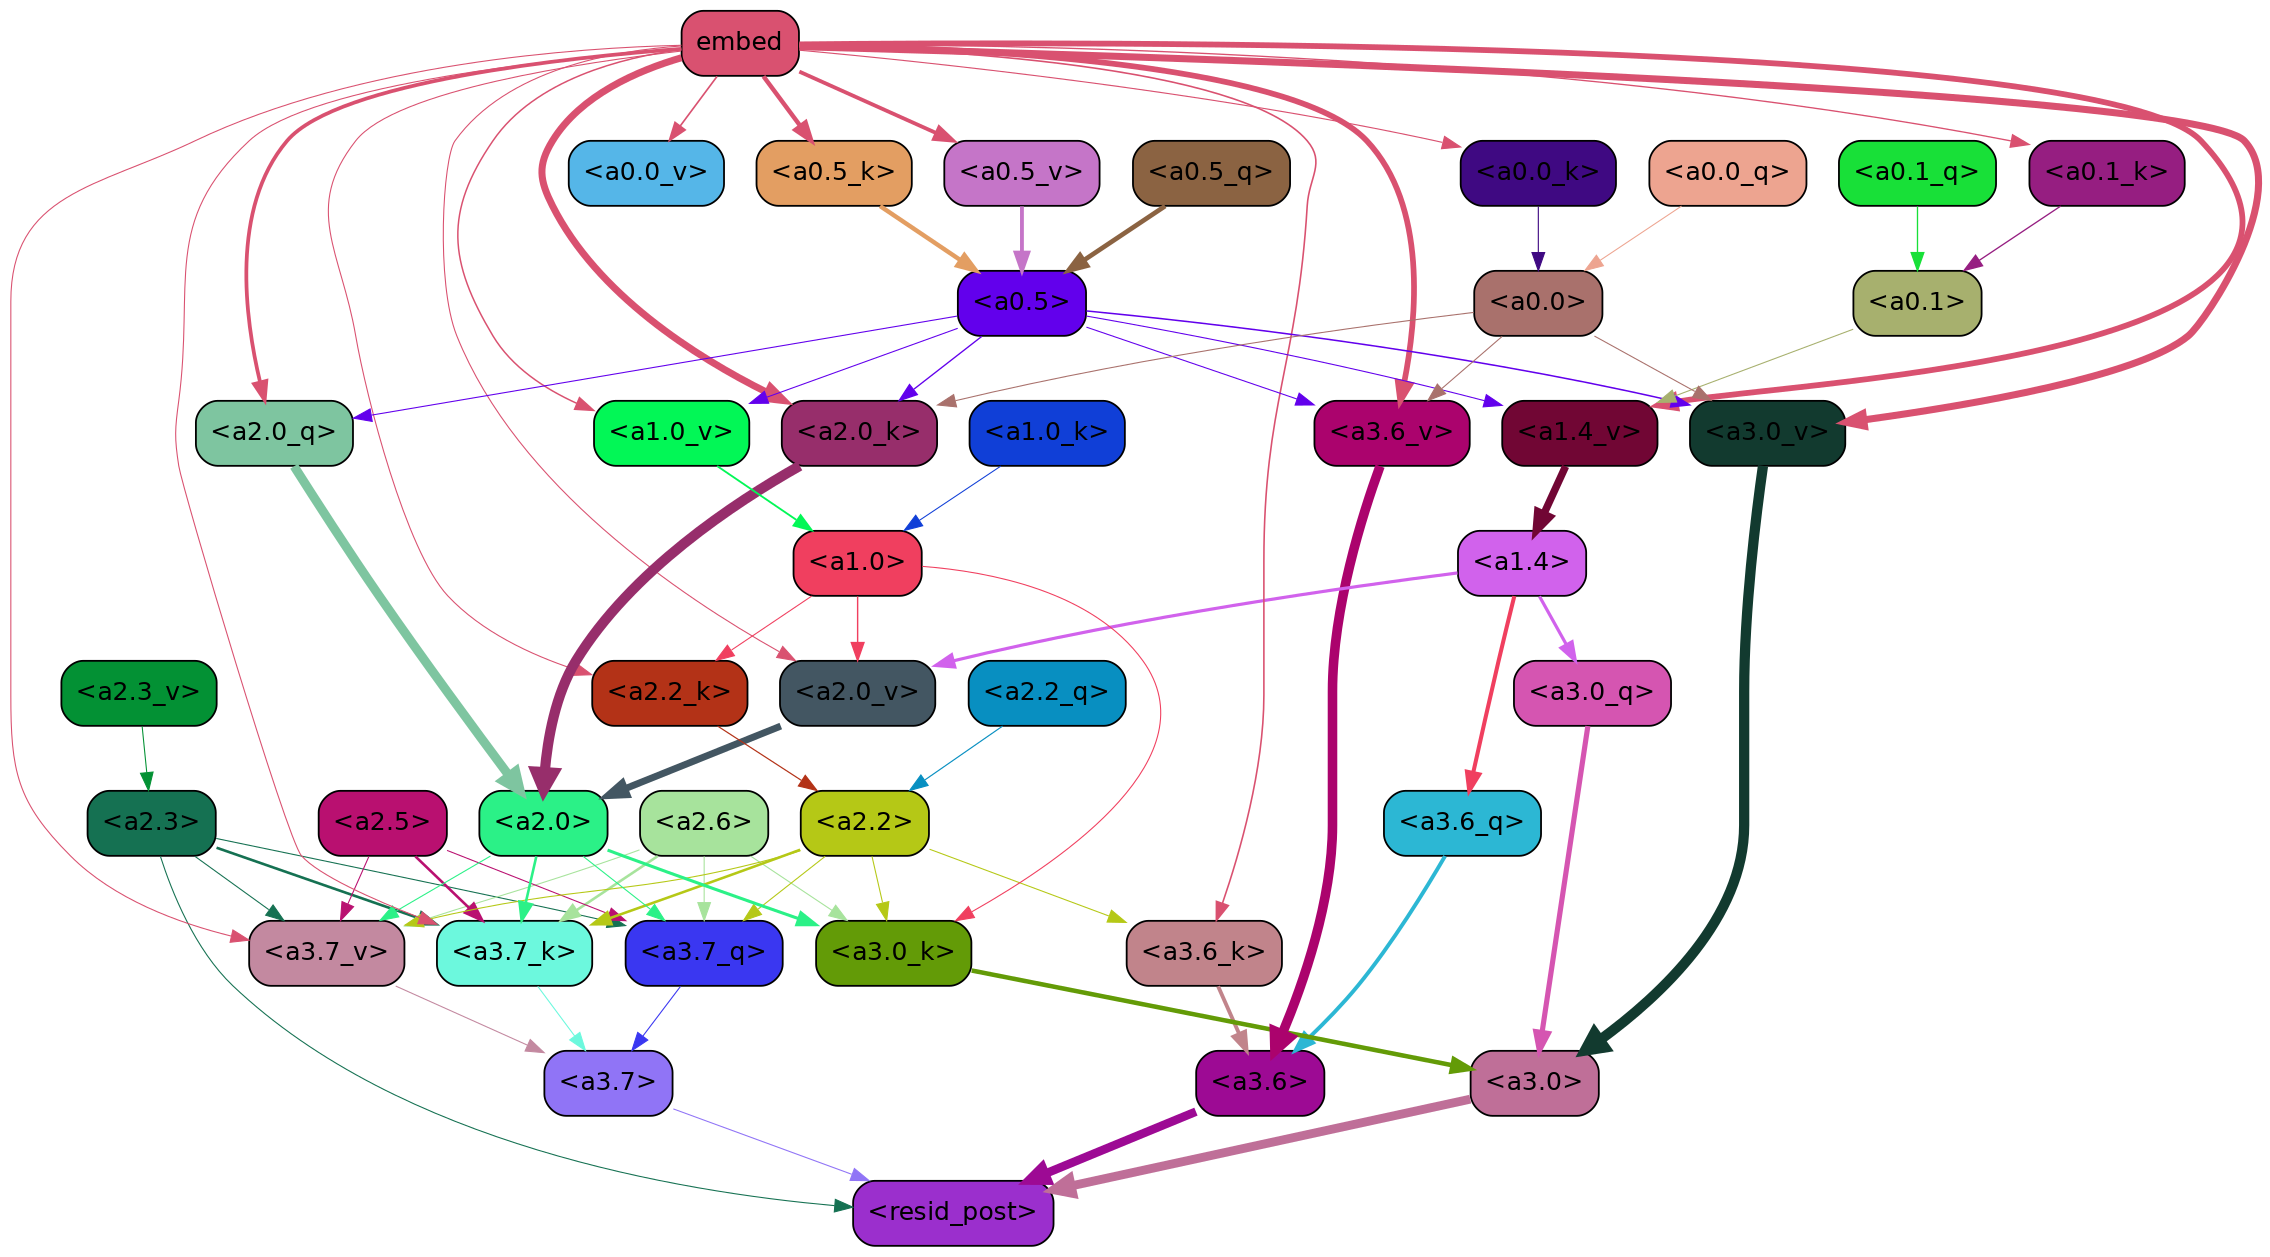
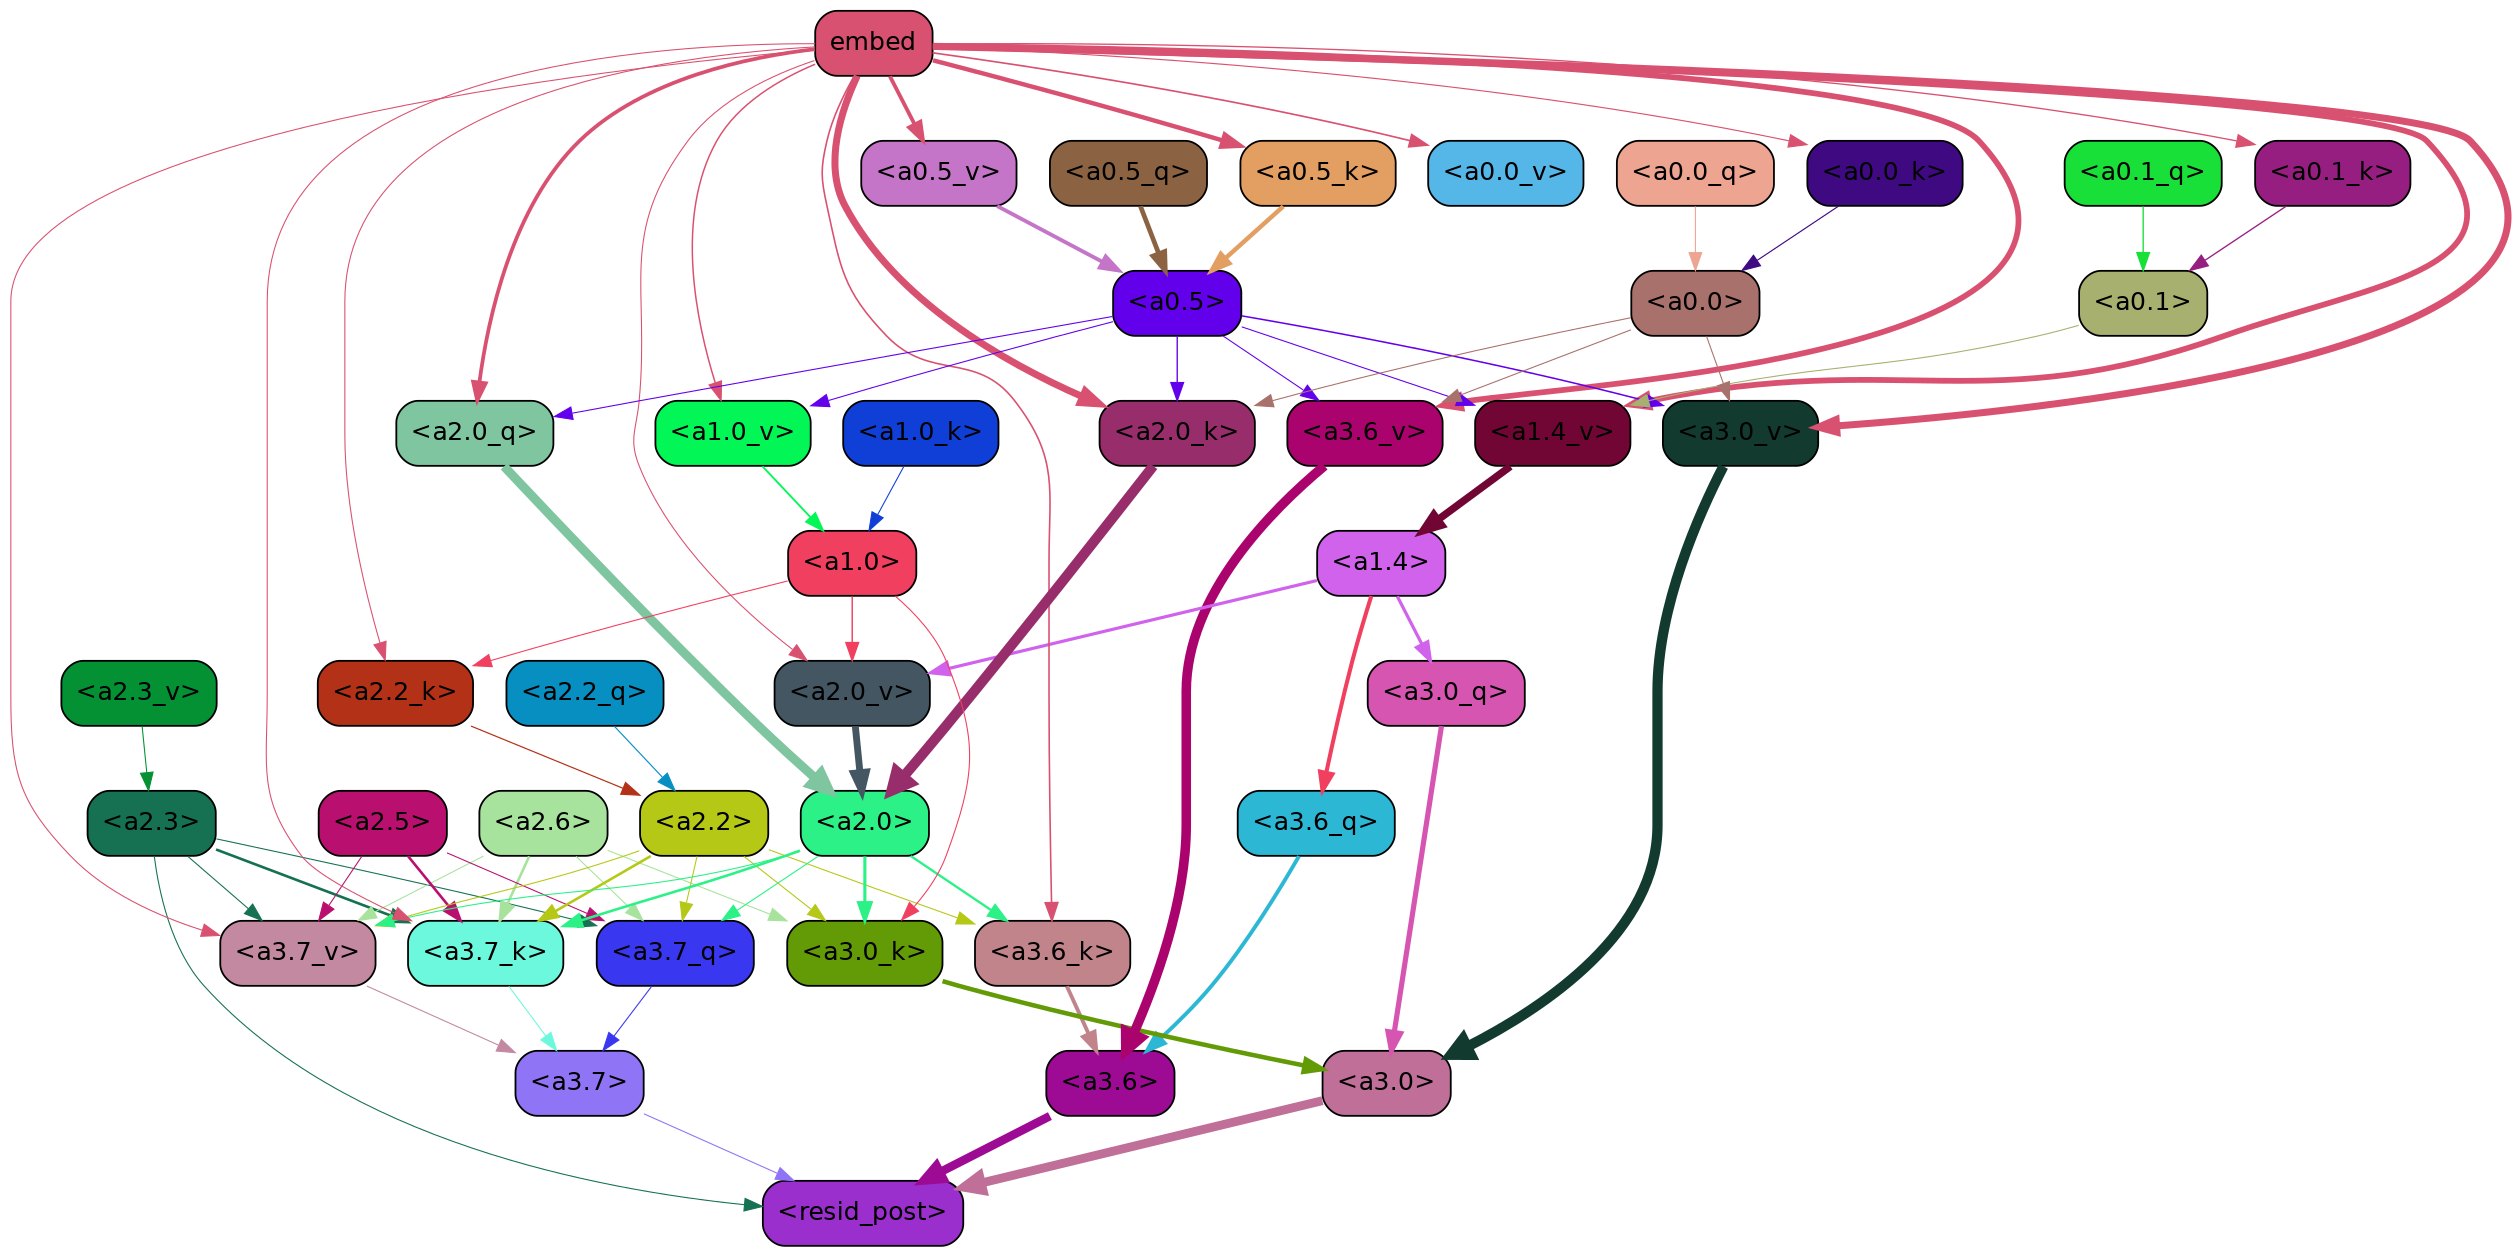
none -> (951, 883)
